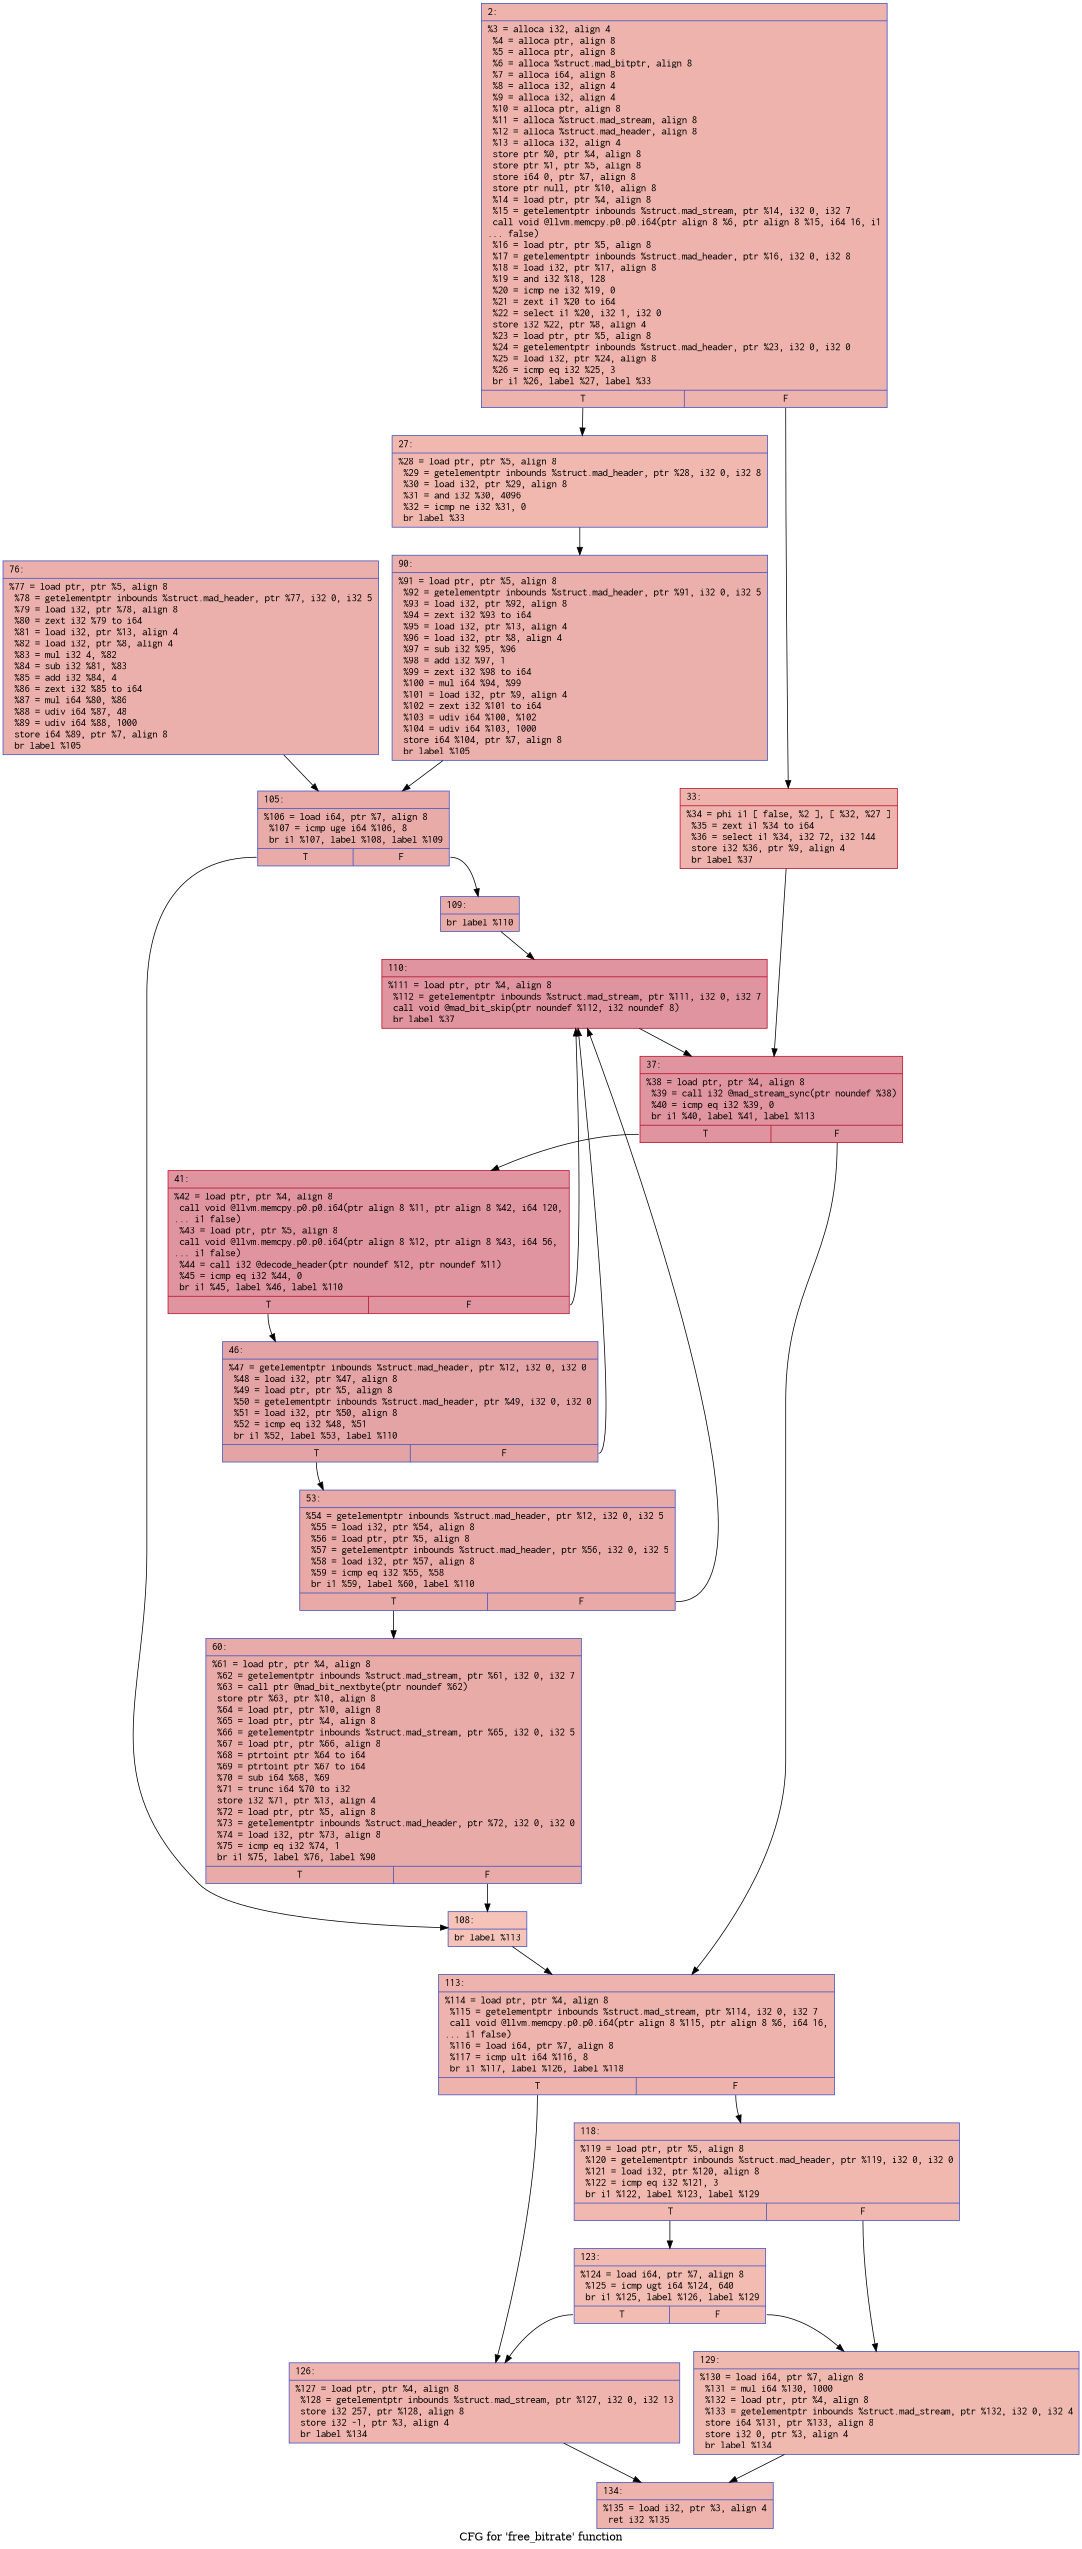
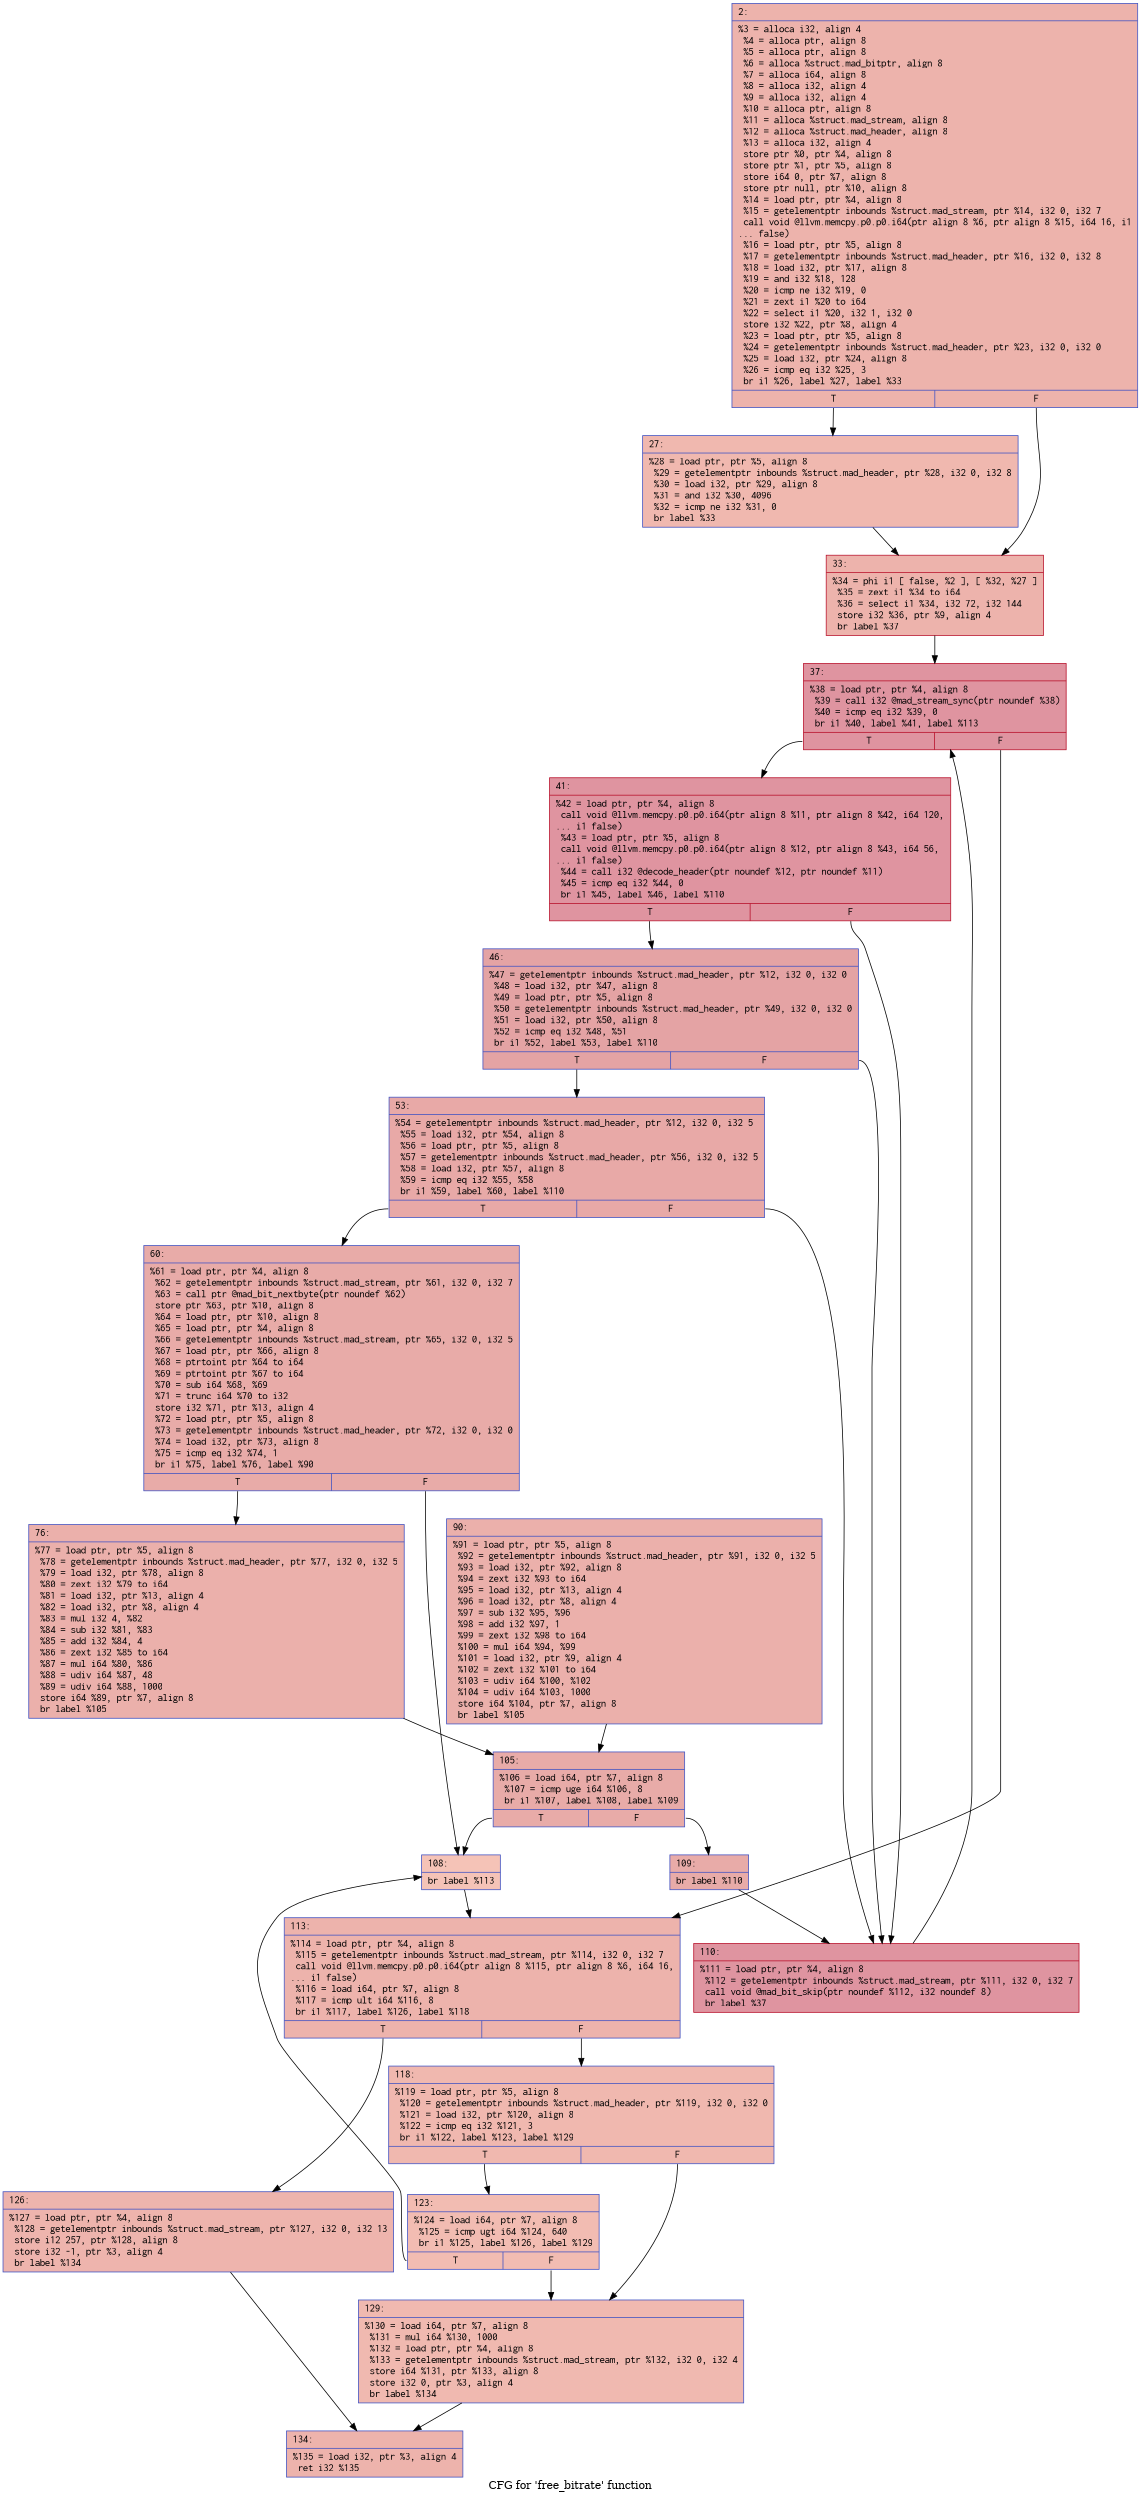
(580, 537) -> (883, 538)
none -> (237, 1504)
(536, 2328) -> (276, 2036)
(380, 2411) -> (93, 2240)
